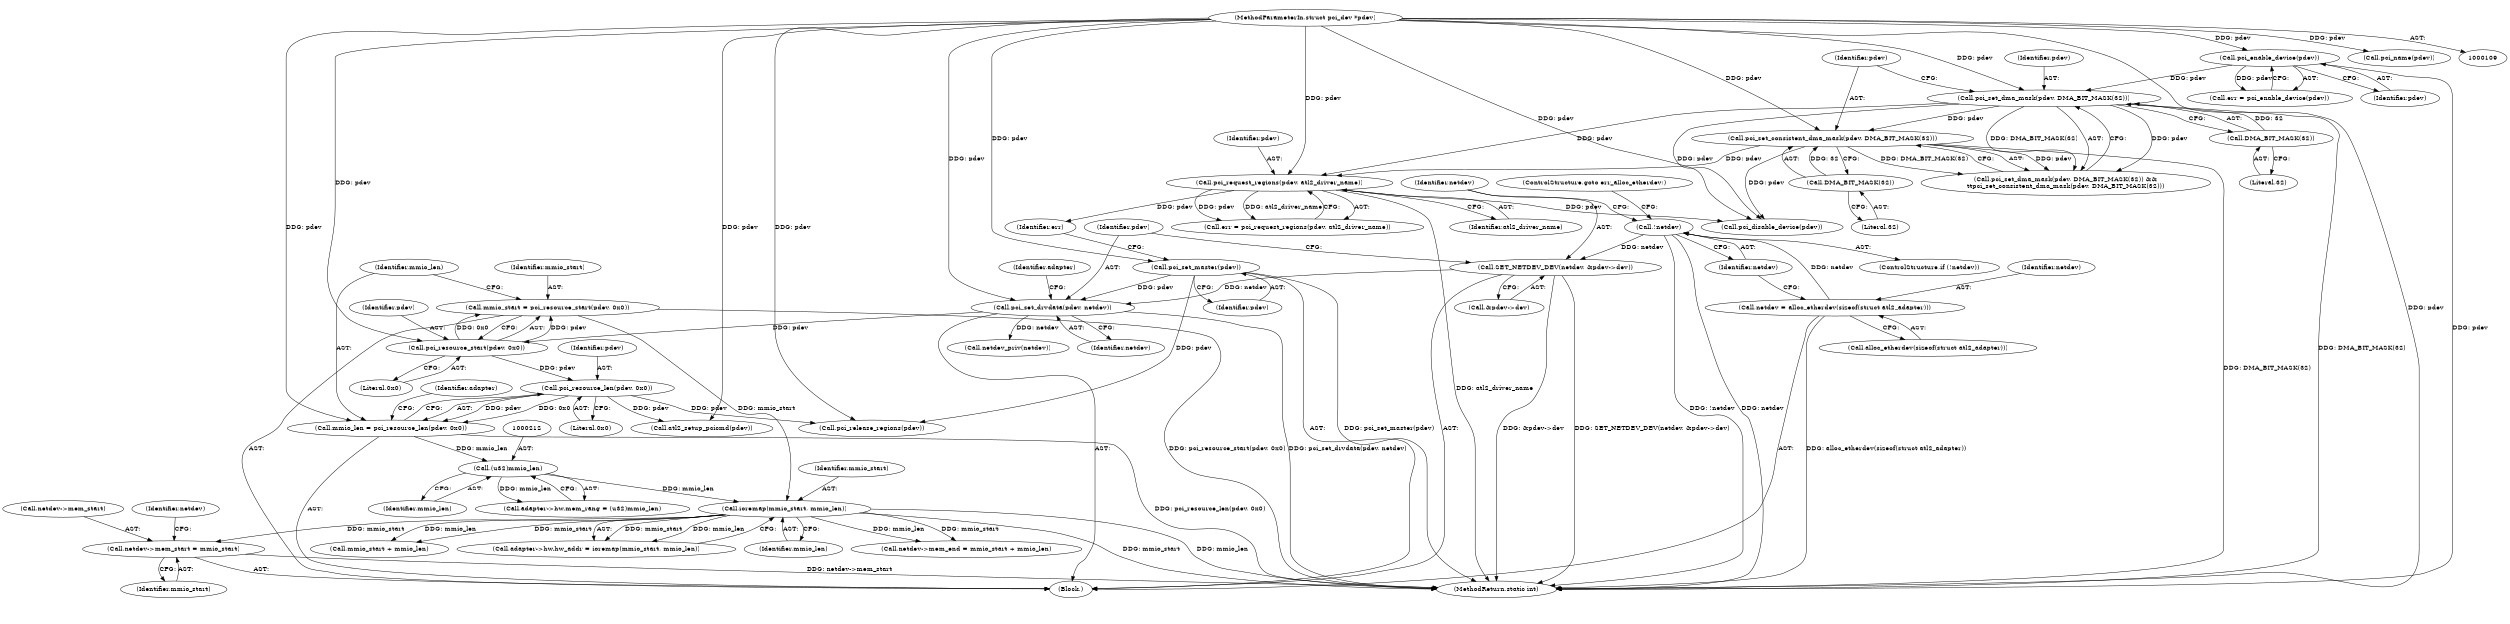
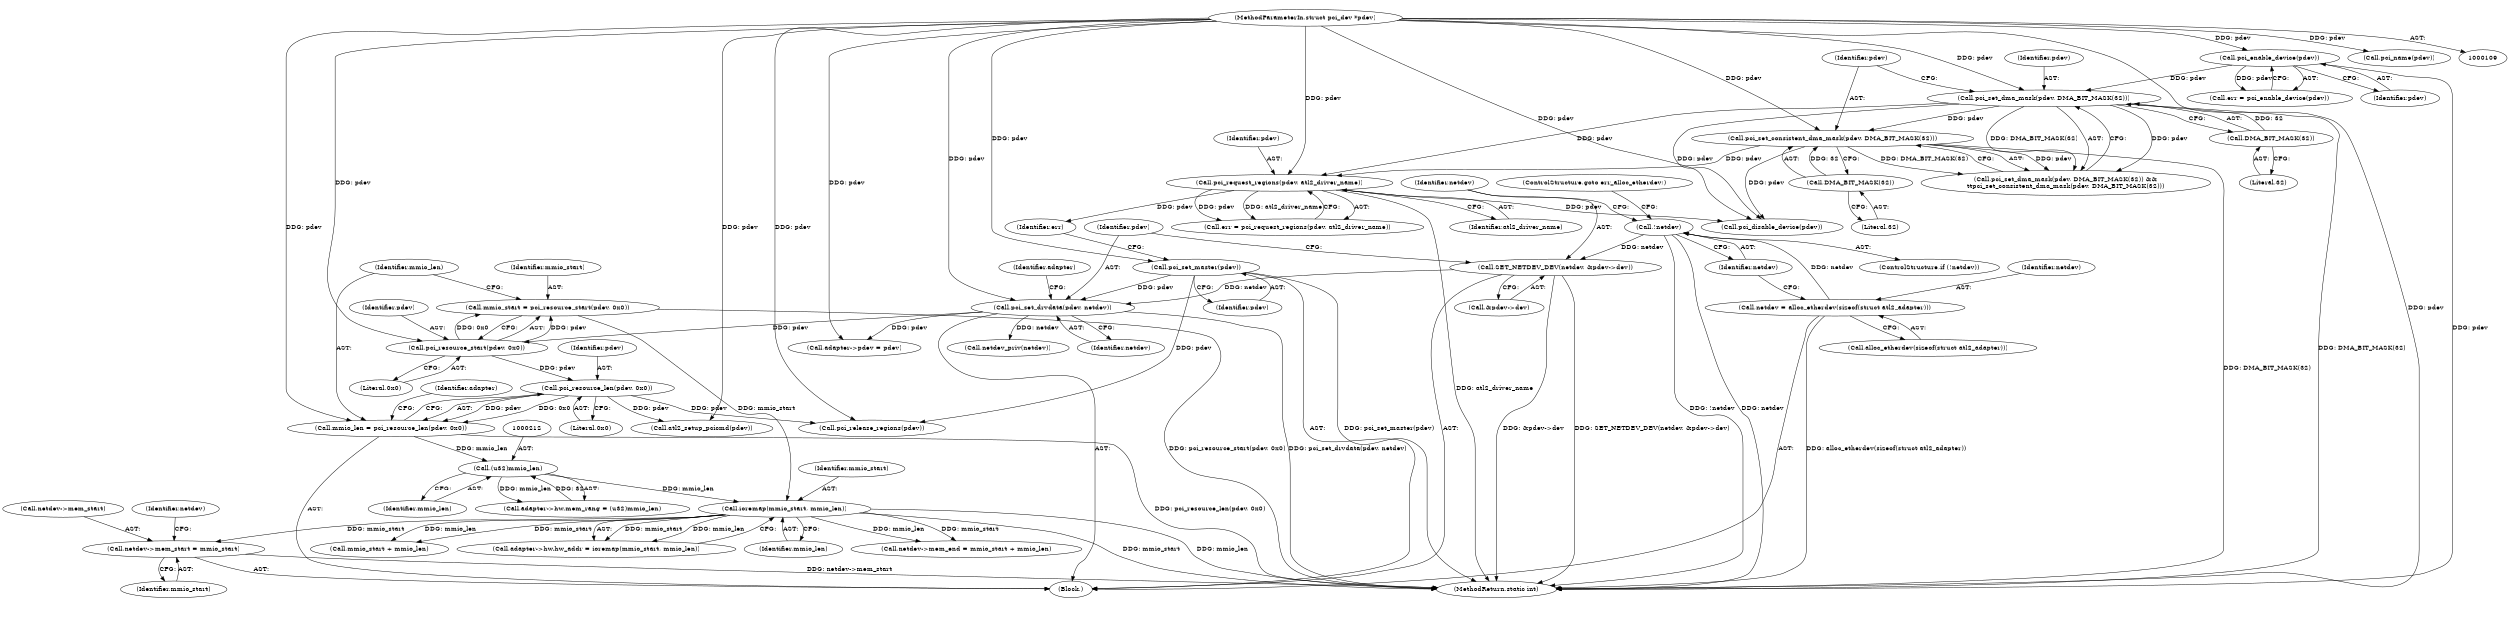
none -> (855, 348)
(570, 489) -> (570, 489)
(367, 576) -> none
